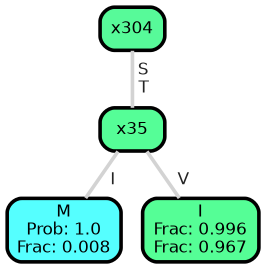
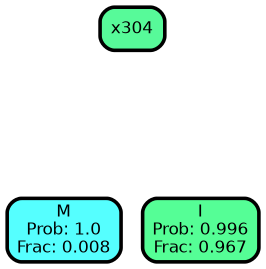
(132, 129) -> none
(201, 230) -> (201, 230)
